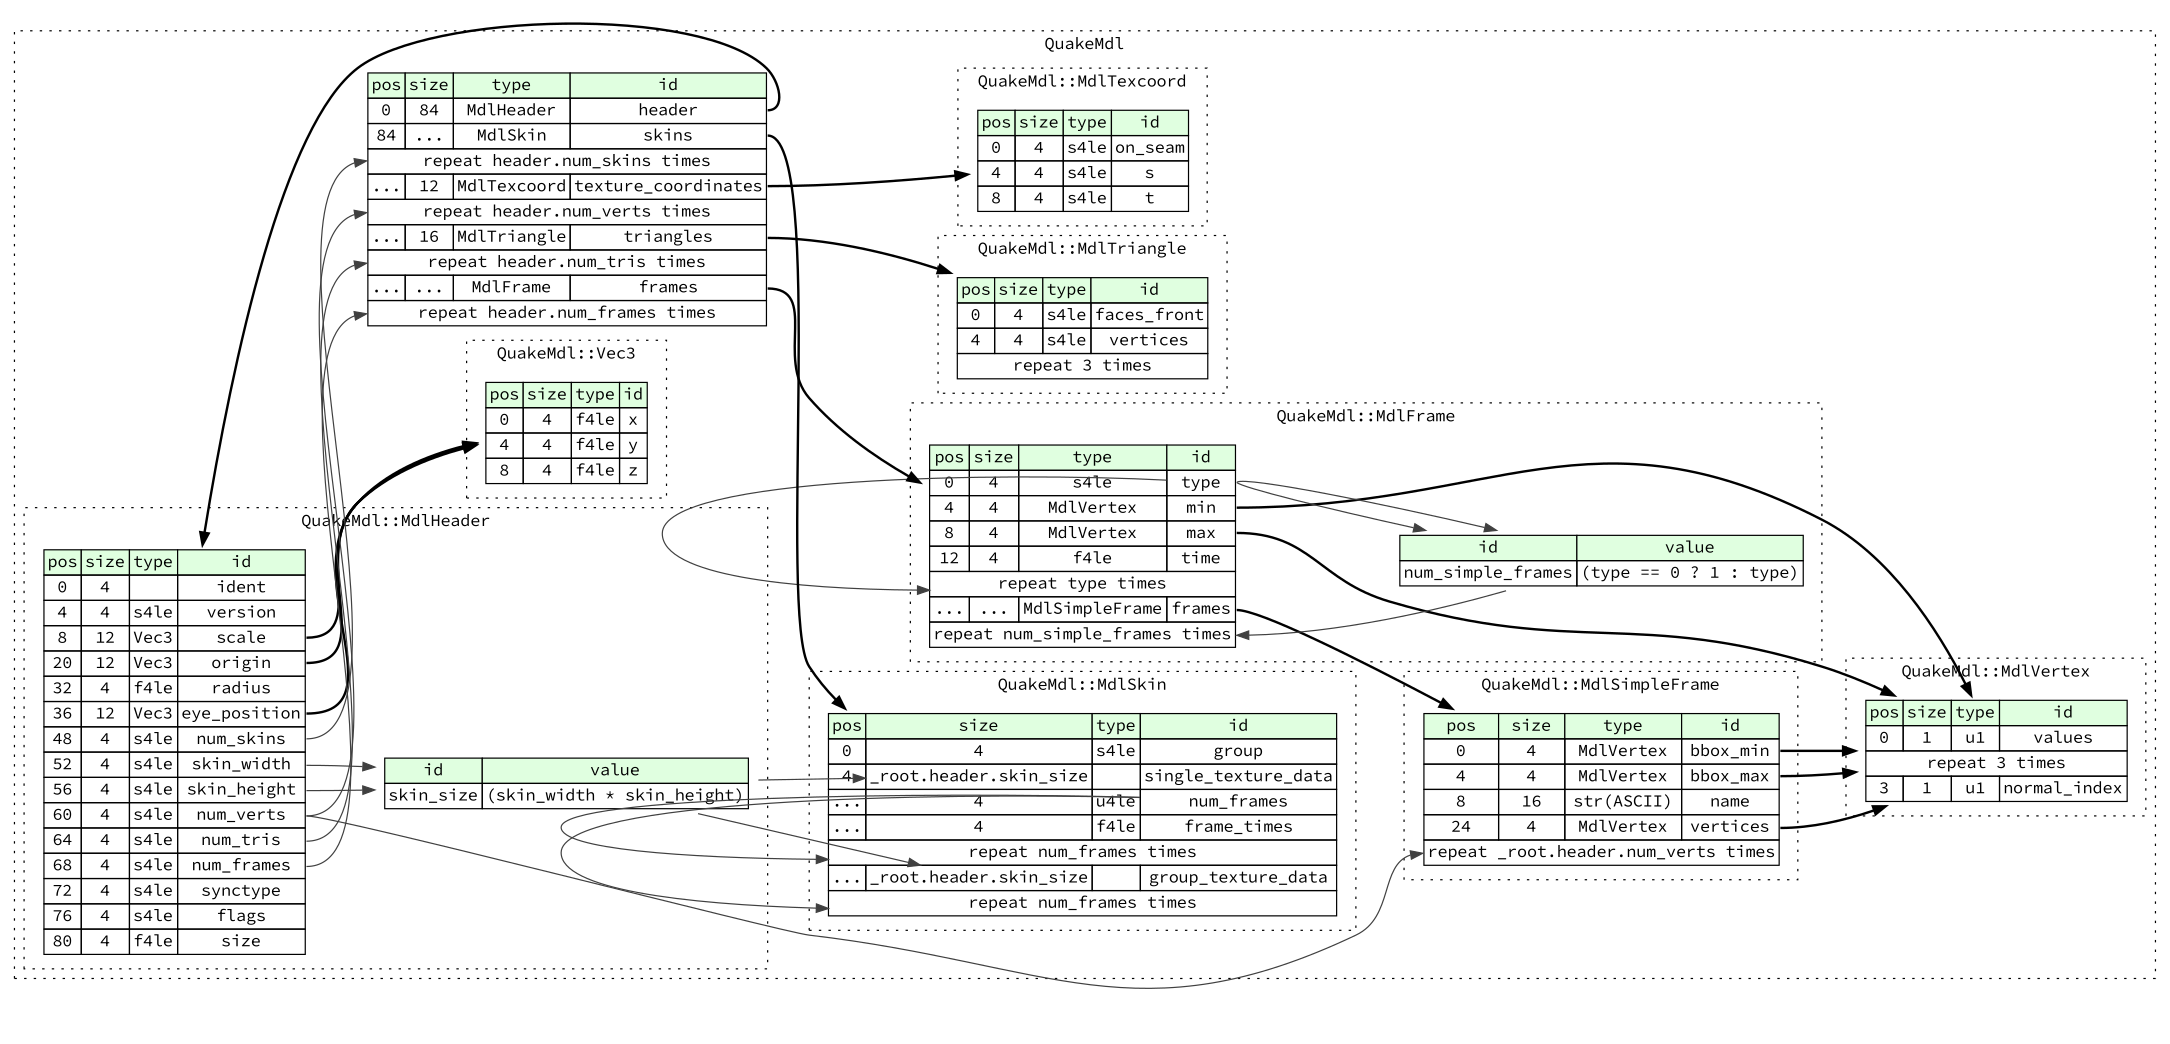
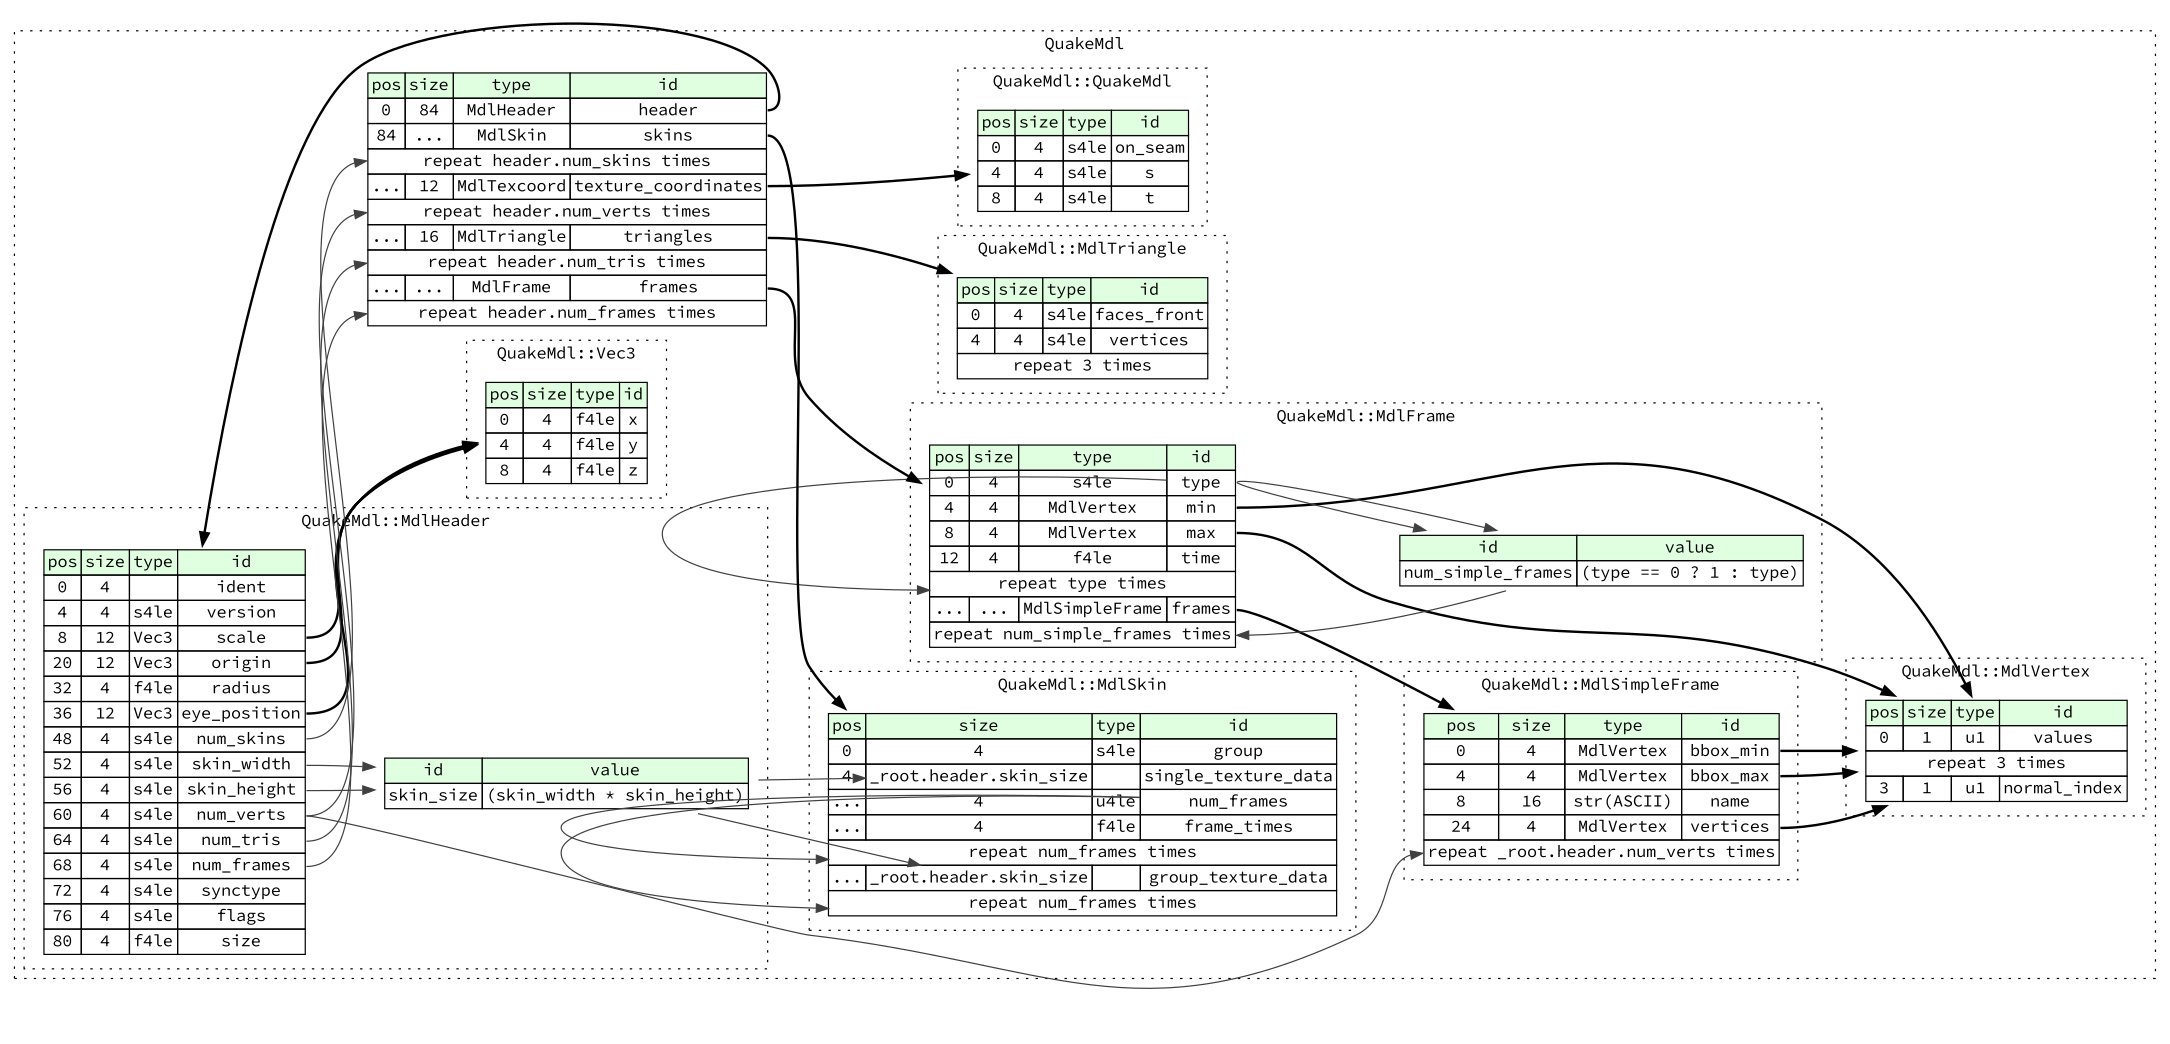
(1083, 82) -> (1083, 82)
